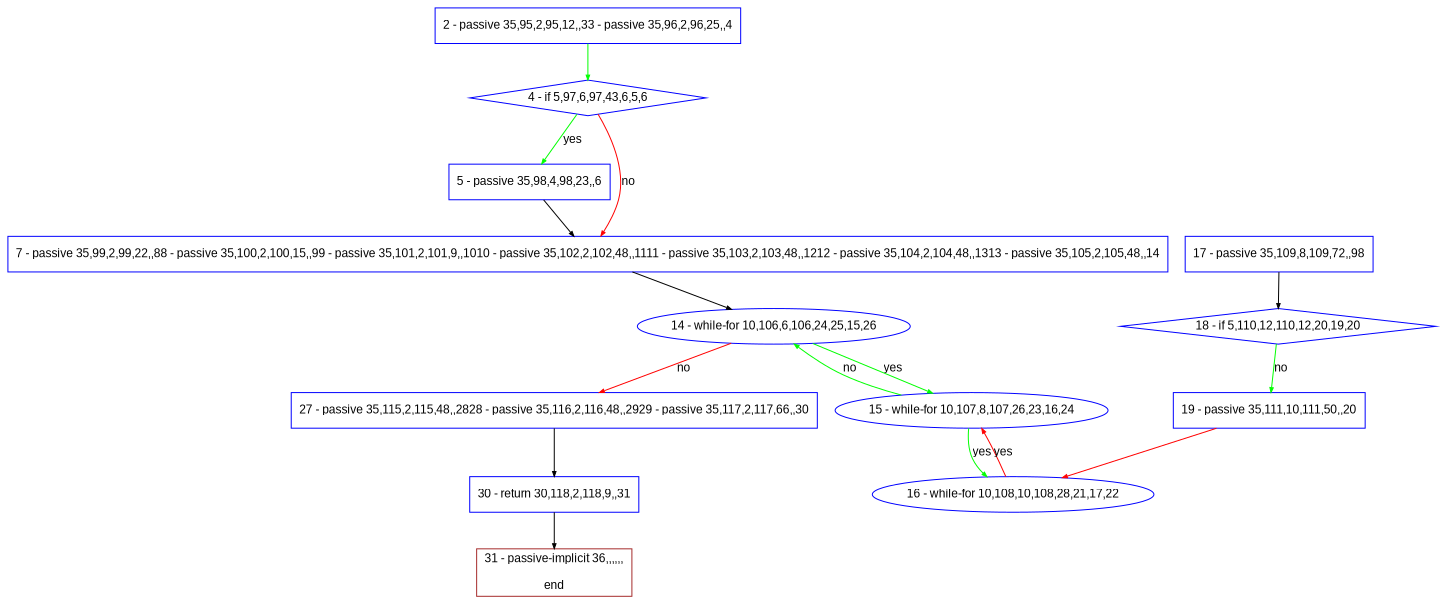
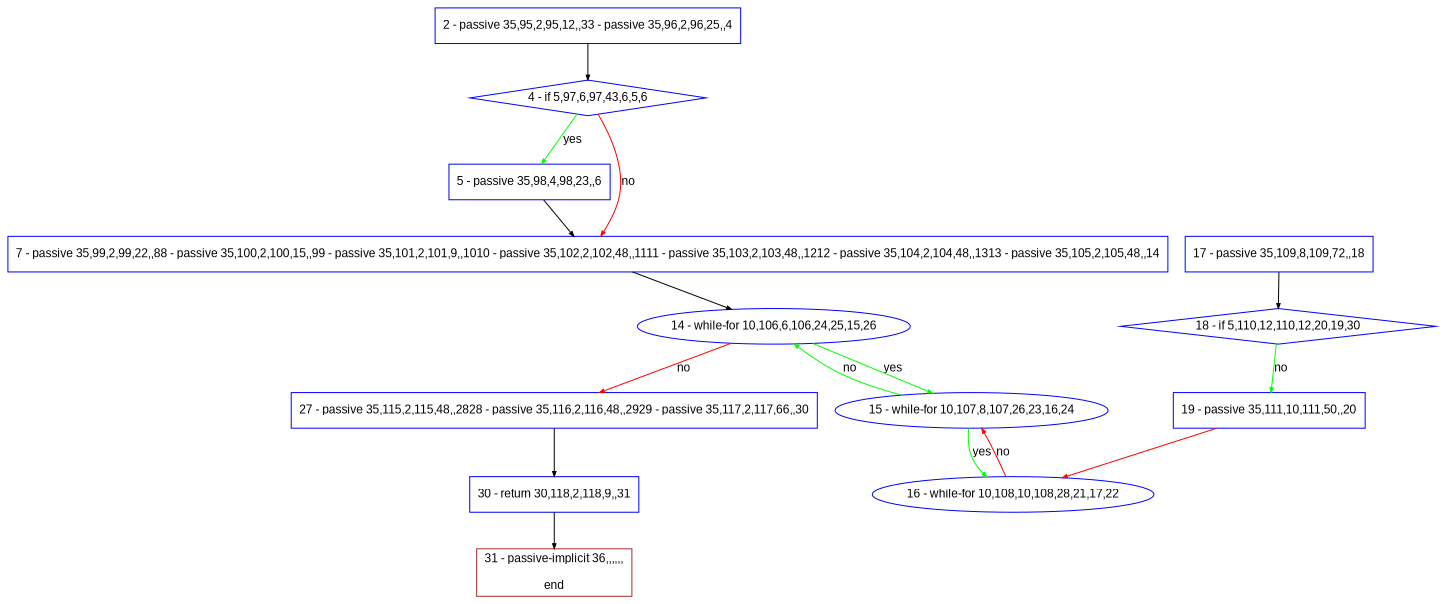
(588, 59) -> (588, 59)
(1279, 254) -> (1279, 254)
(1278, 326) -> (1278, 326)
(1003, 452) -> (1003, 452)
